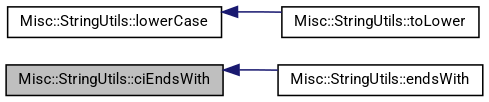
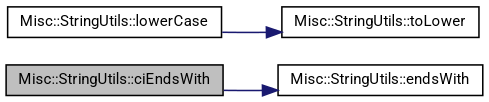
(260, 12) -> (244, 32)
(259, 70) -> (243, 91)
